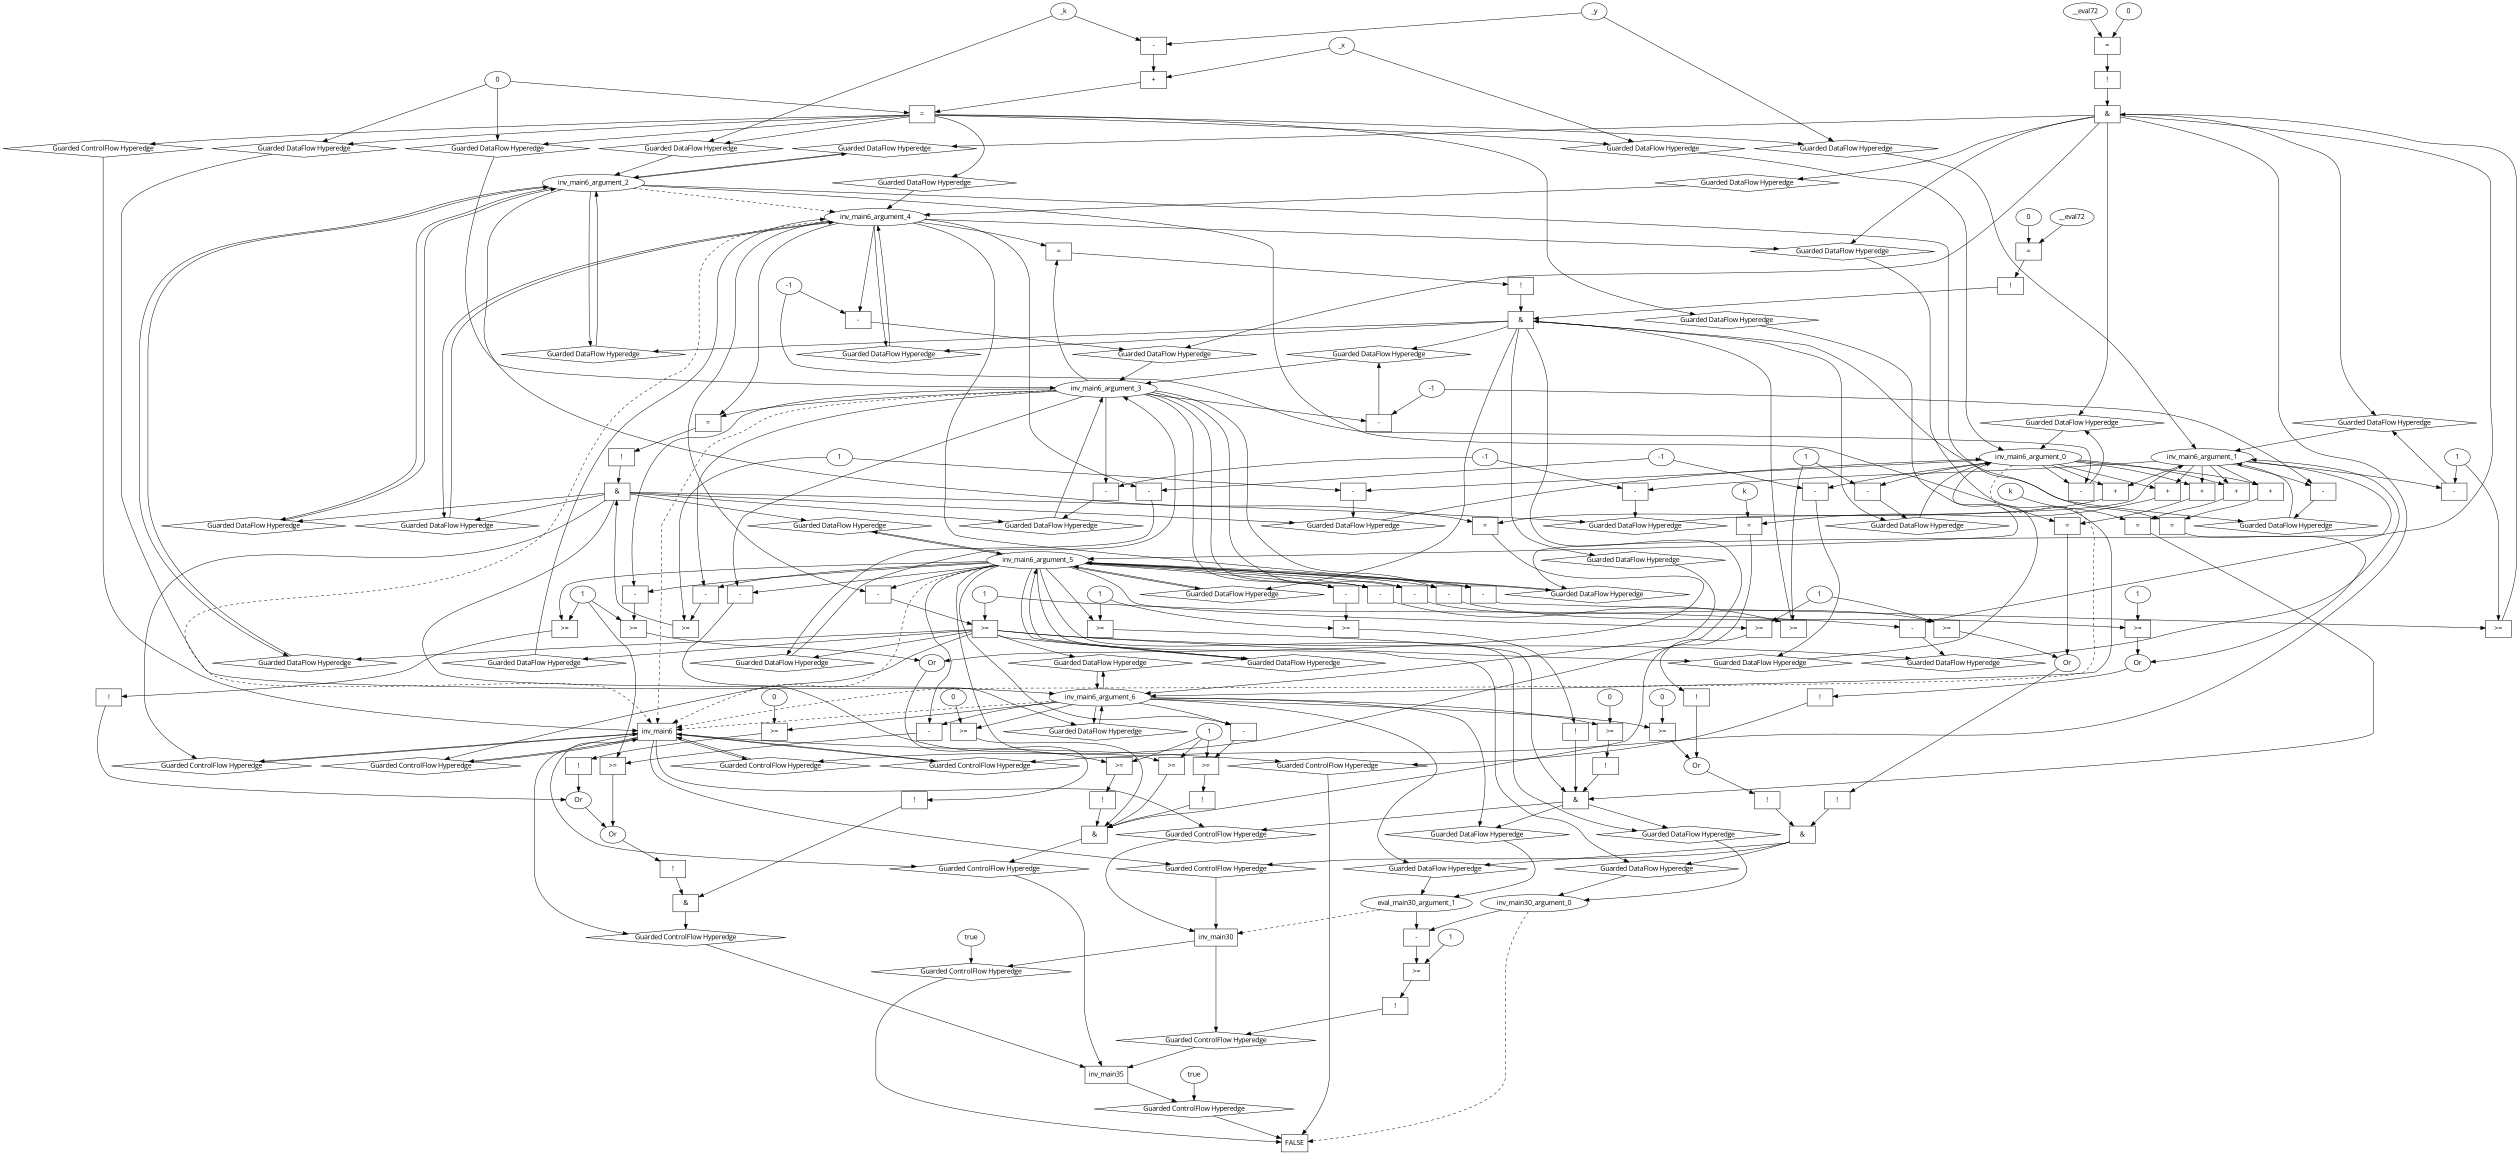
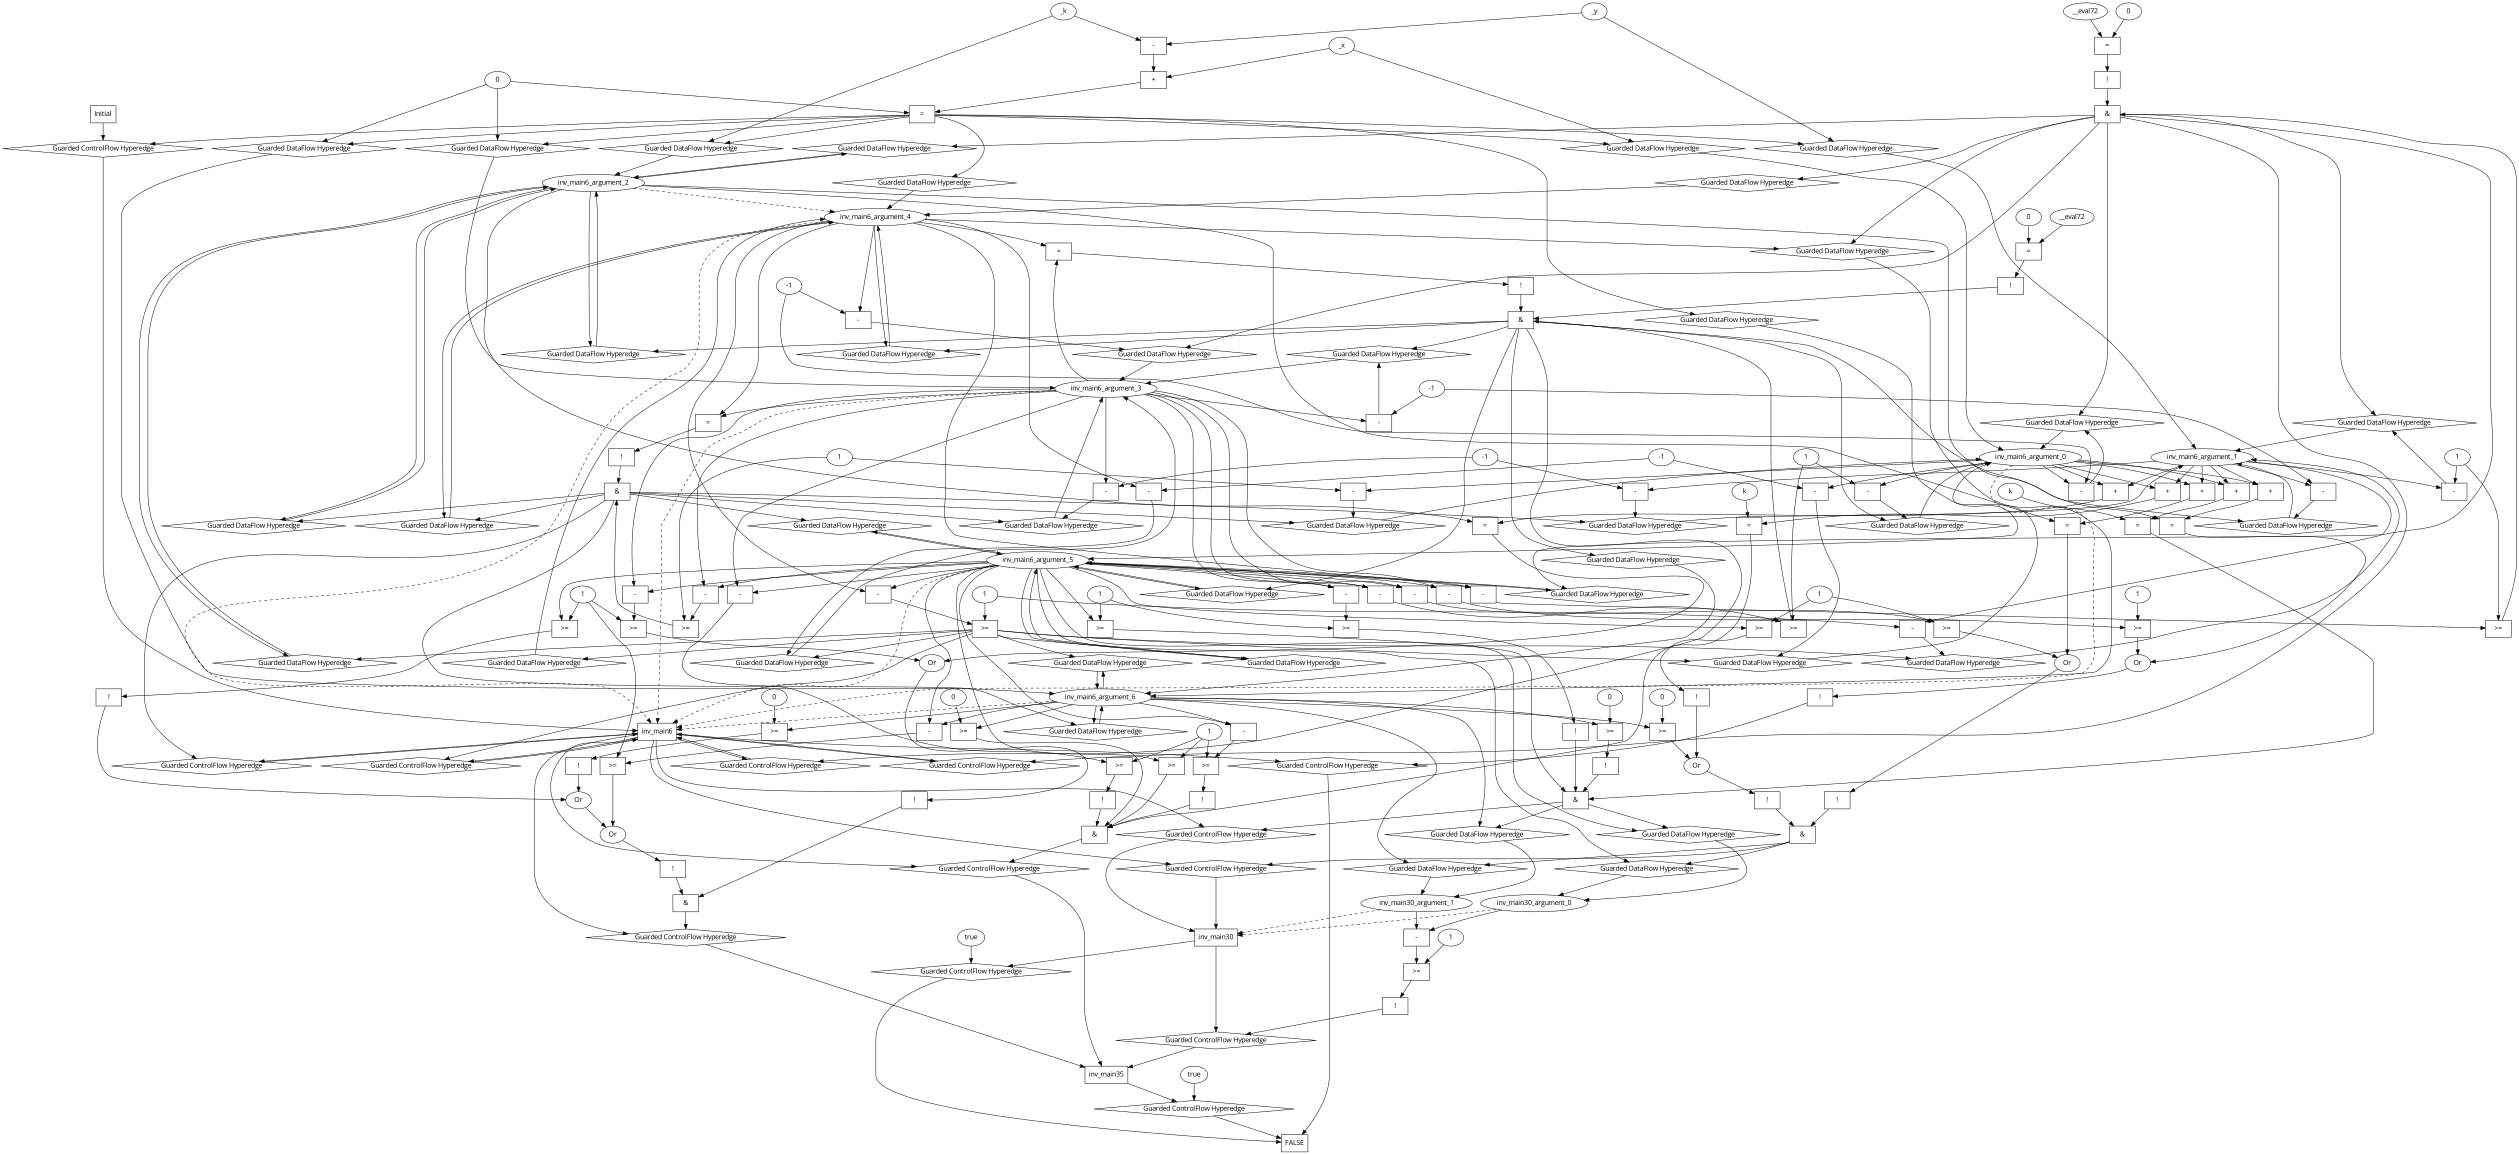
none -> (103, 114)
(1417, 903) -> (1417, 903)
(1495, 1093) -> (1369, 923)
